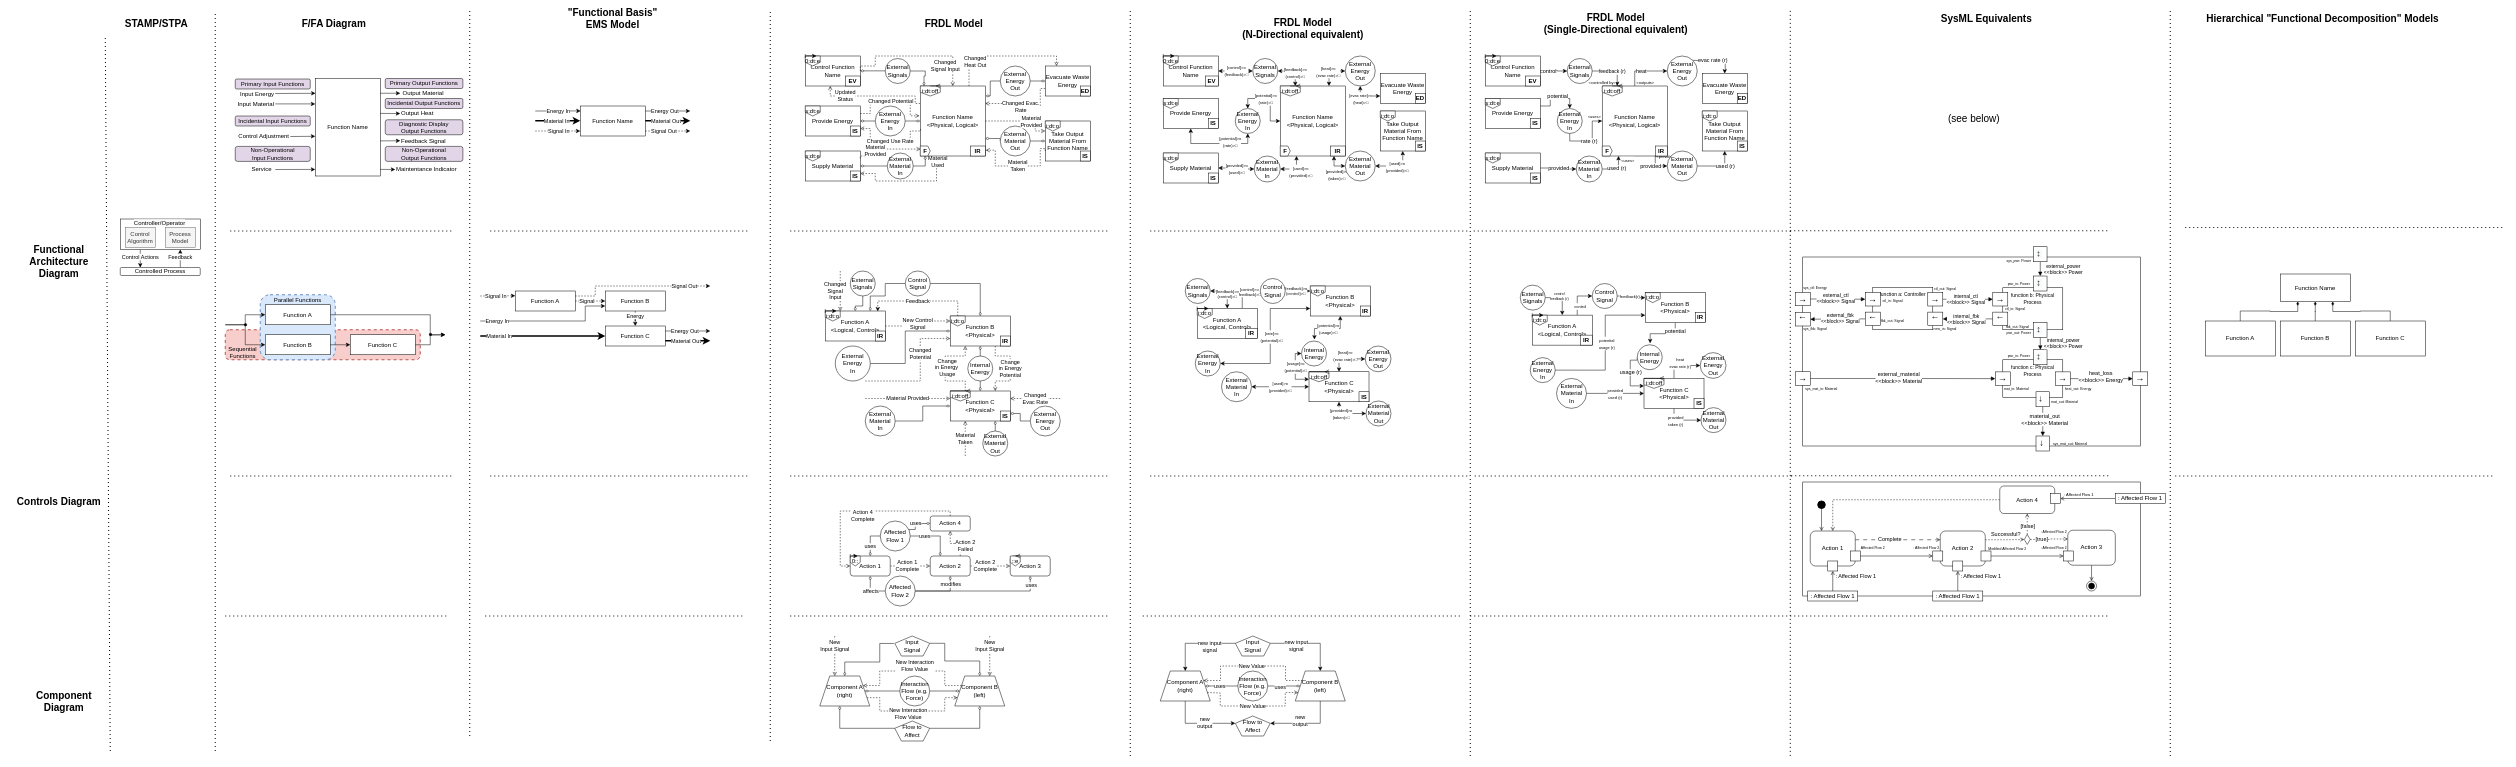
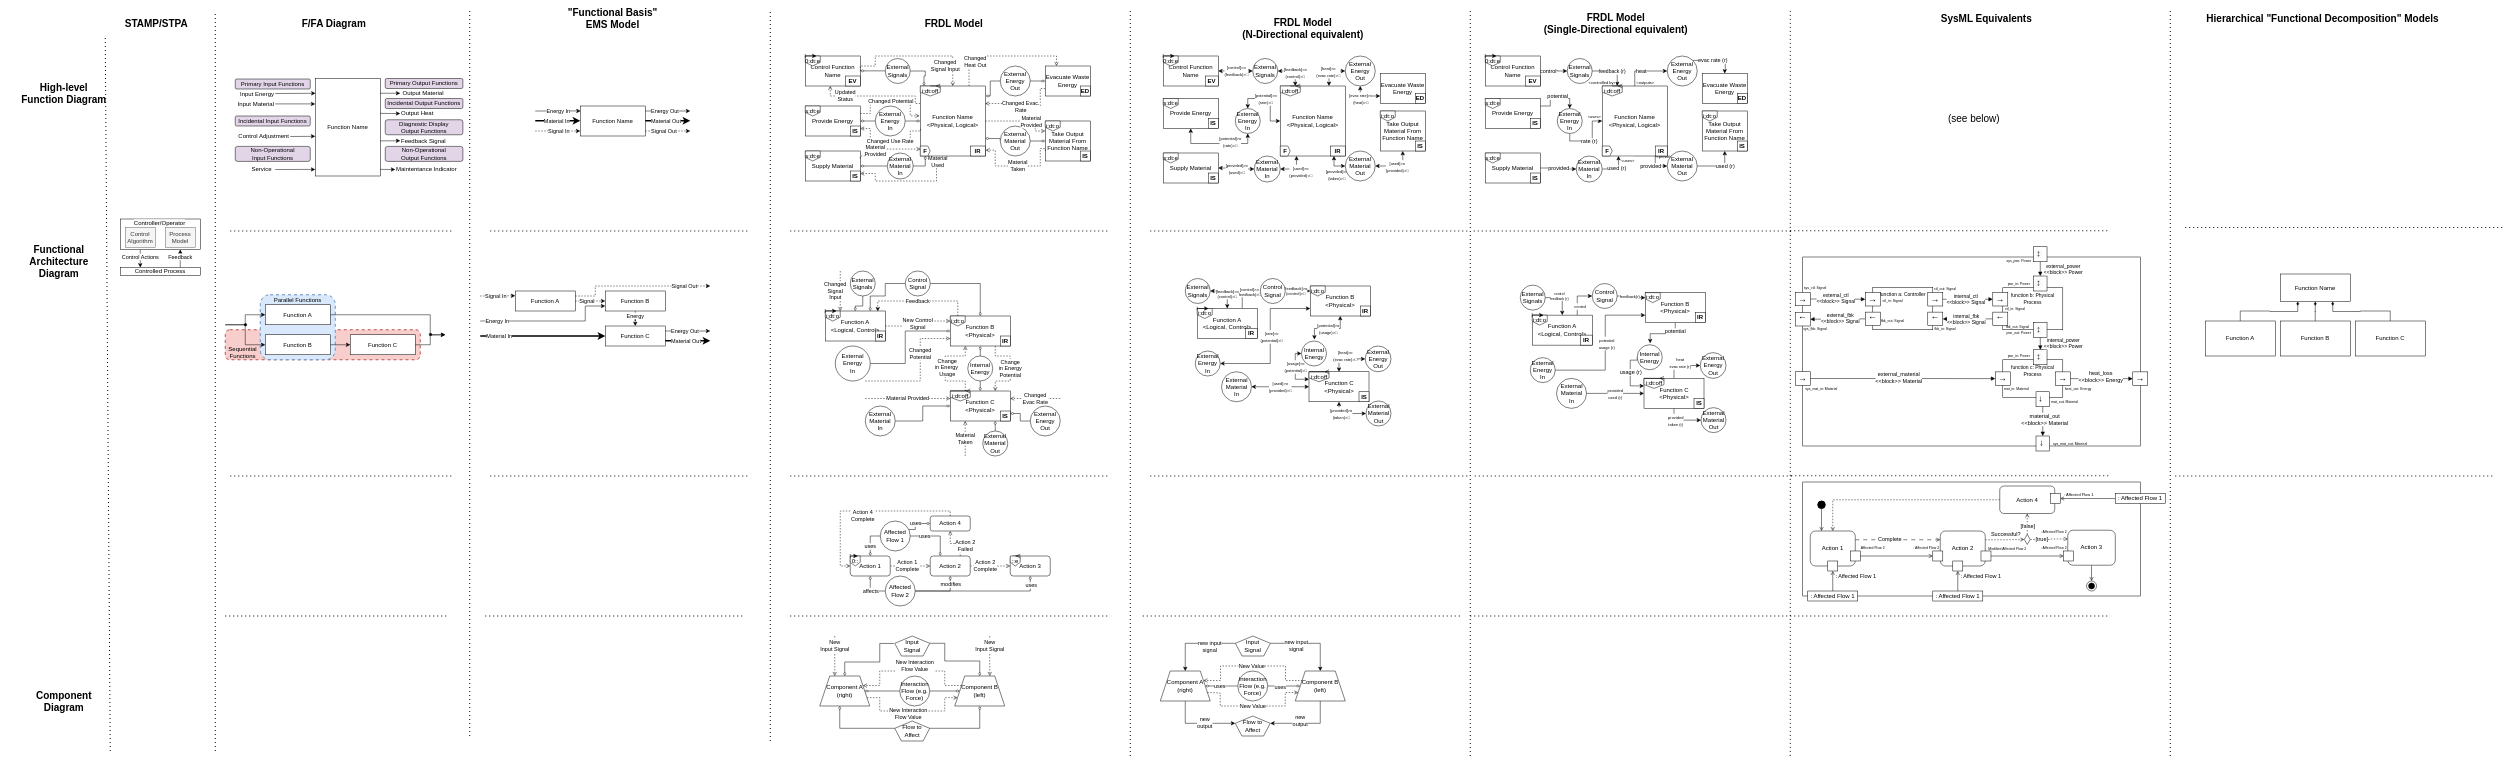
none -> (64, 93)
(160, 271) -> (160, 271)
(1815, 287) -> (1815, 287)
(1945, 328) -> (1945, 328)
(59, 501) -> none
